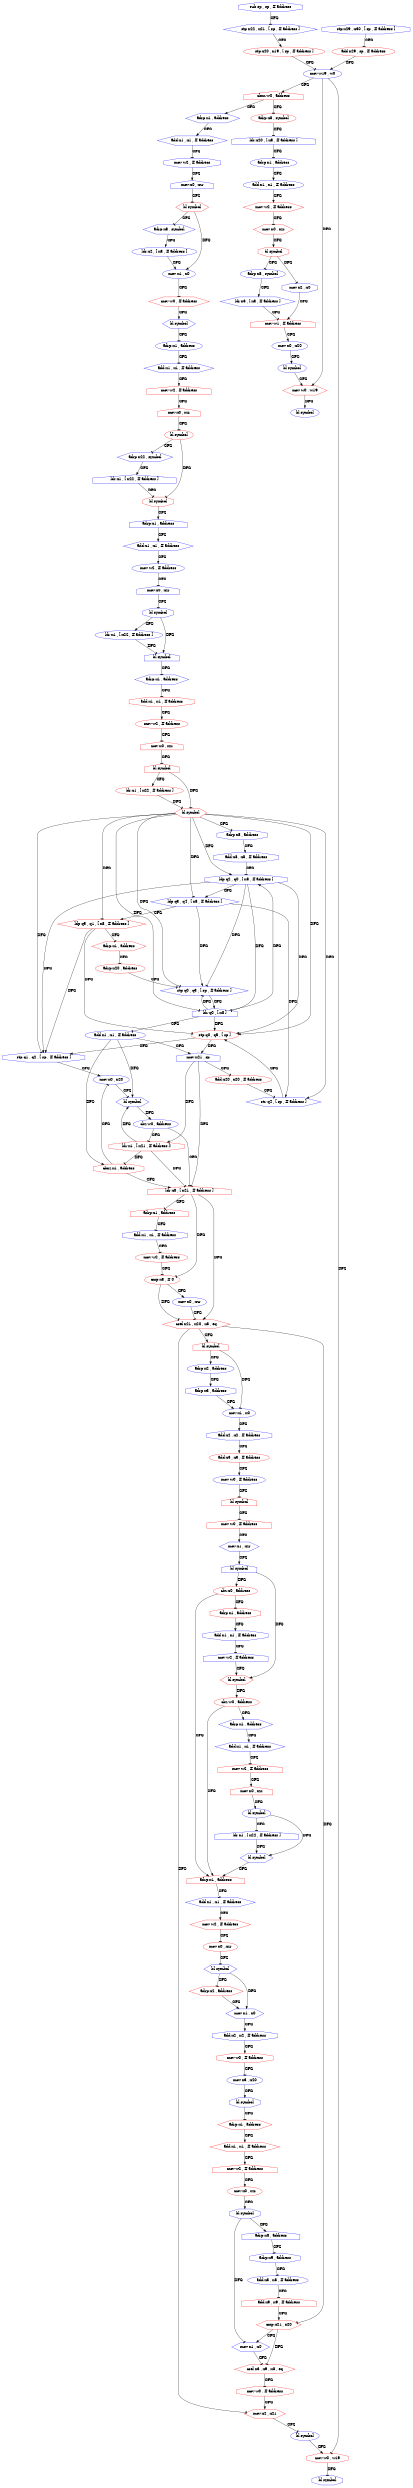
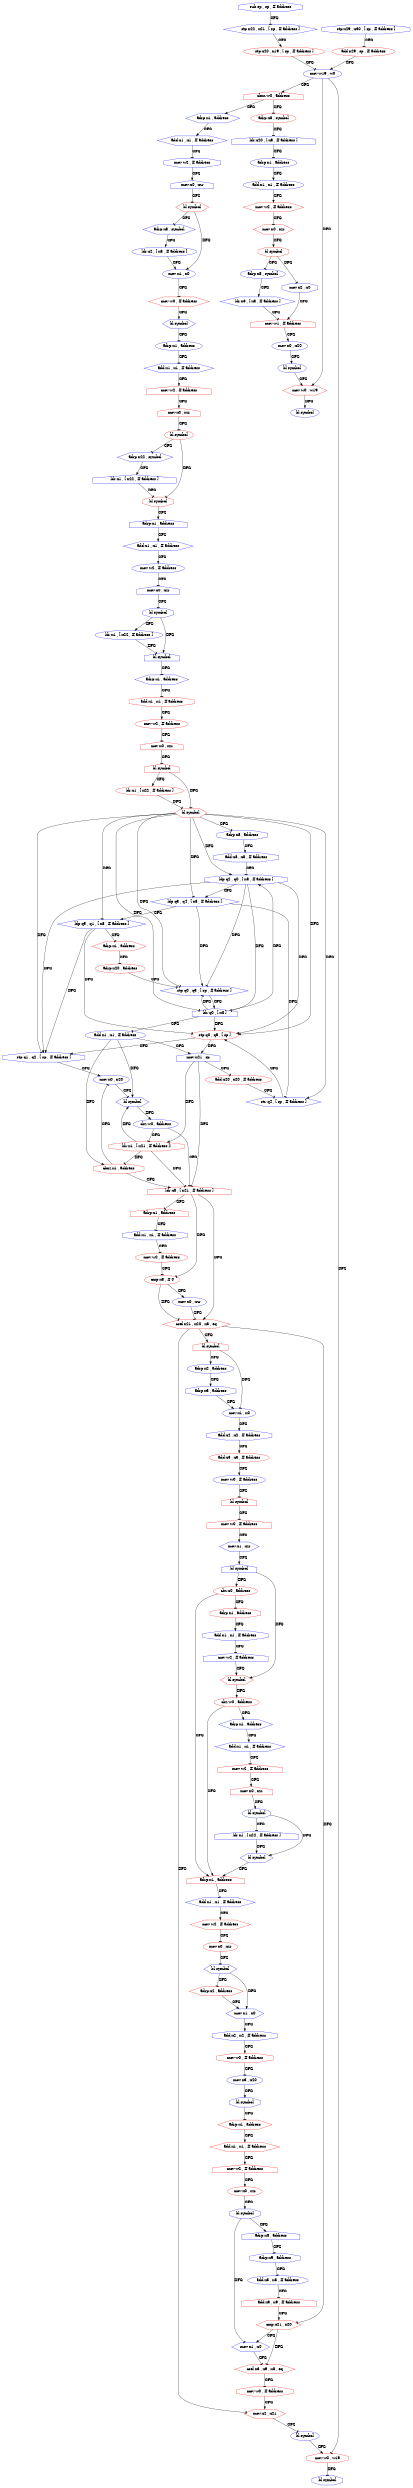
(102, 924) -> (102, 924)
(289, 977) -> (289, 977)
